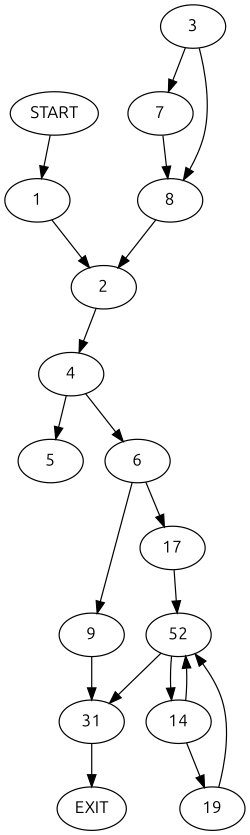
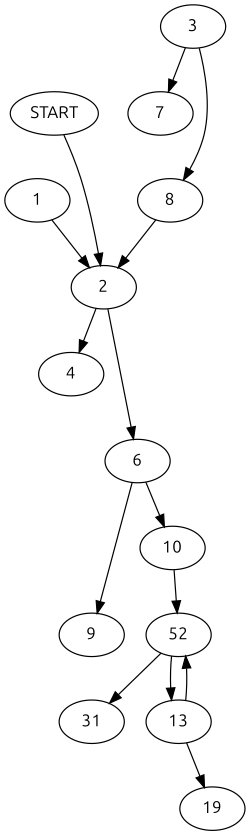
(47, 151) -> (85, 193)
(165, 151) -> none
(101, 413) -> (120, 368)
(51, 461) -> none
(173, 548) -> (173, 548)
(92, 672) -> none
(179, 722) -> (179, 722)
(226, 723) -> none
(92, 809) -> none
